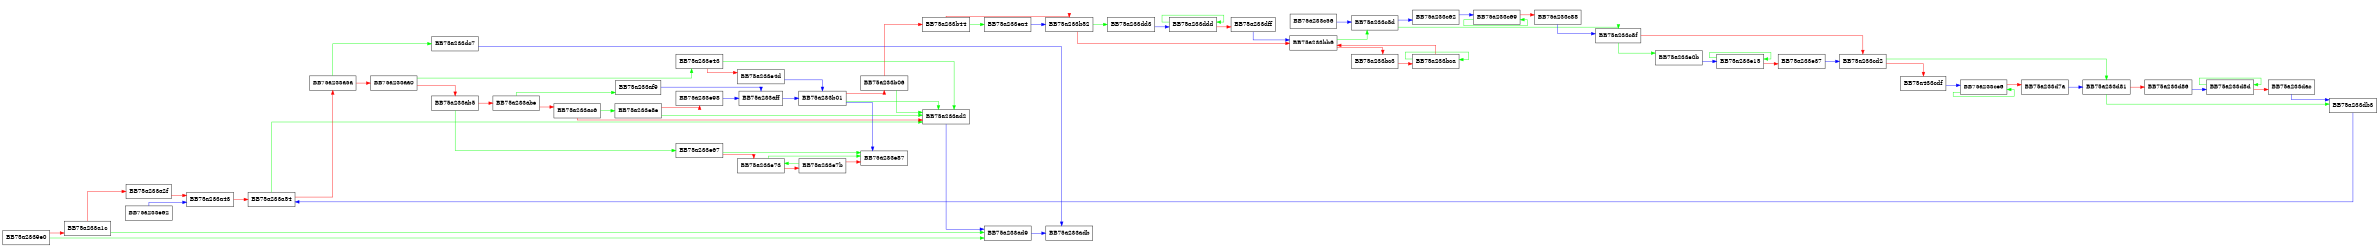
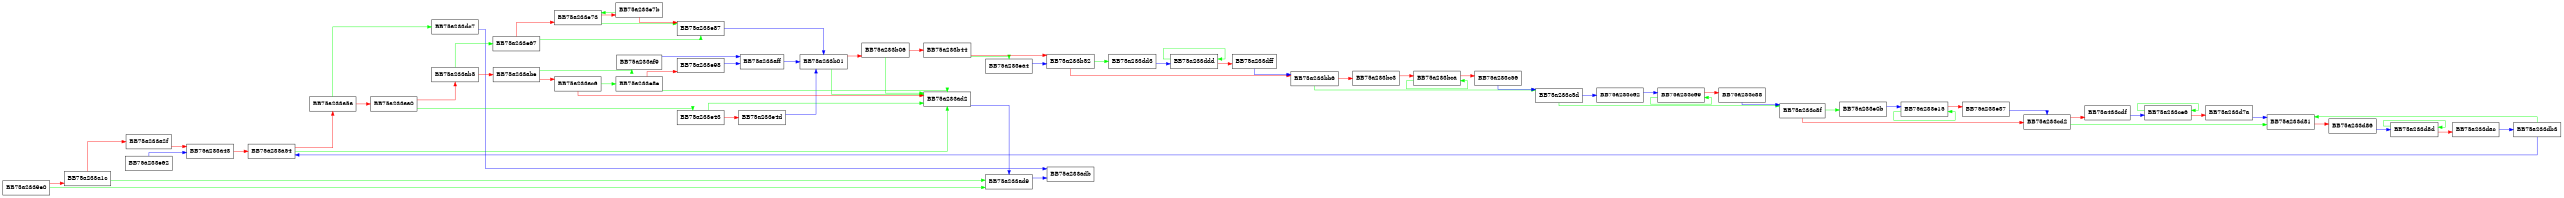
(1393, 45) -> (1465, 76)
(2211, 104) -> (2431, 117)
(873, 112) -> (785, 28)
